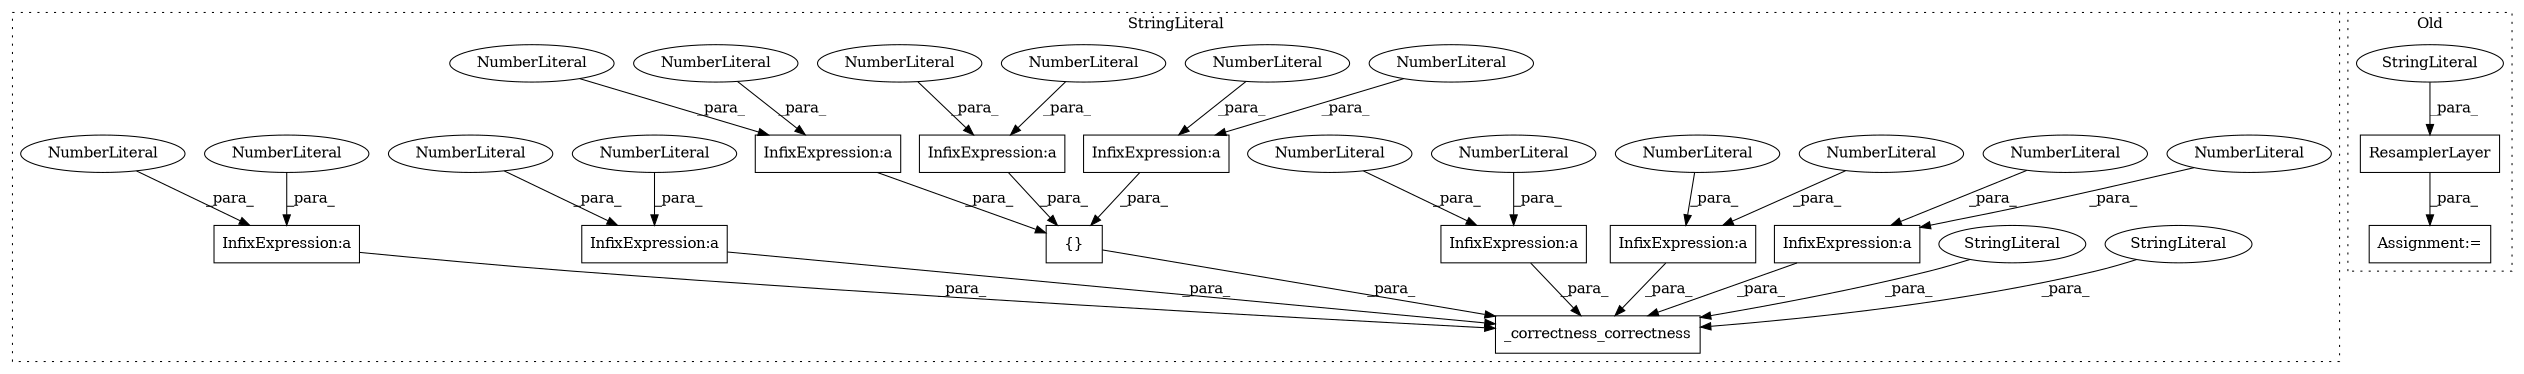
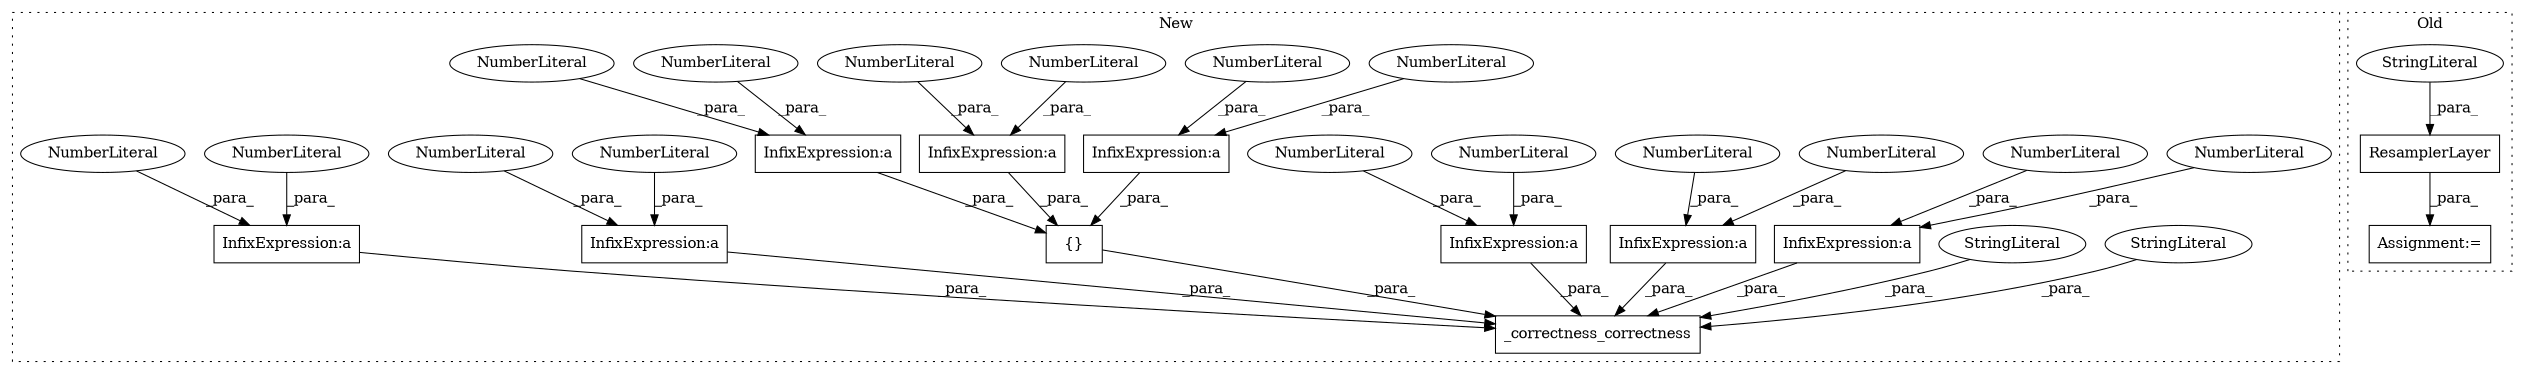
(1176, 24) -> (1176, 24)
